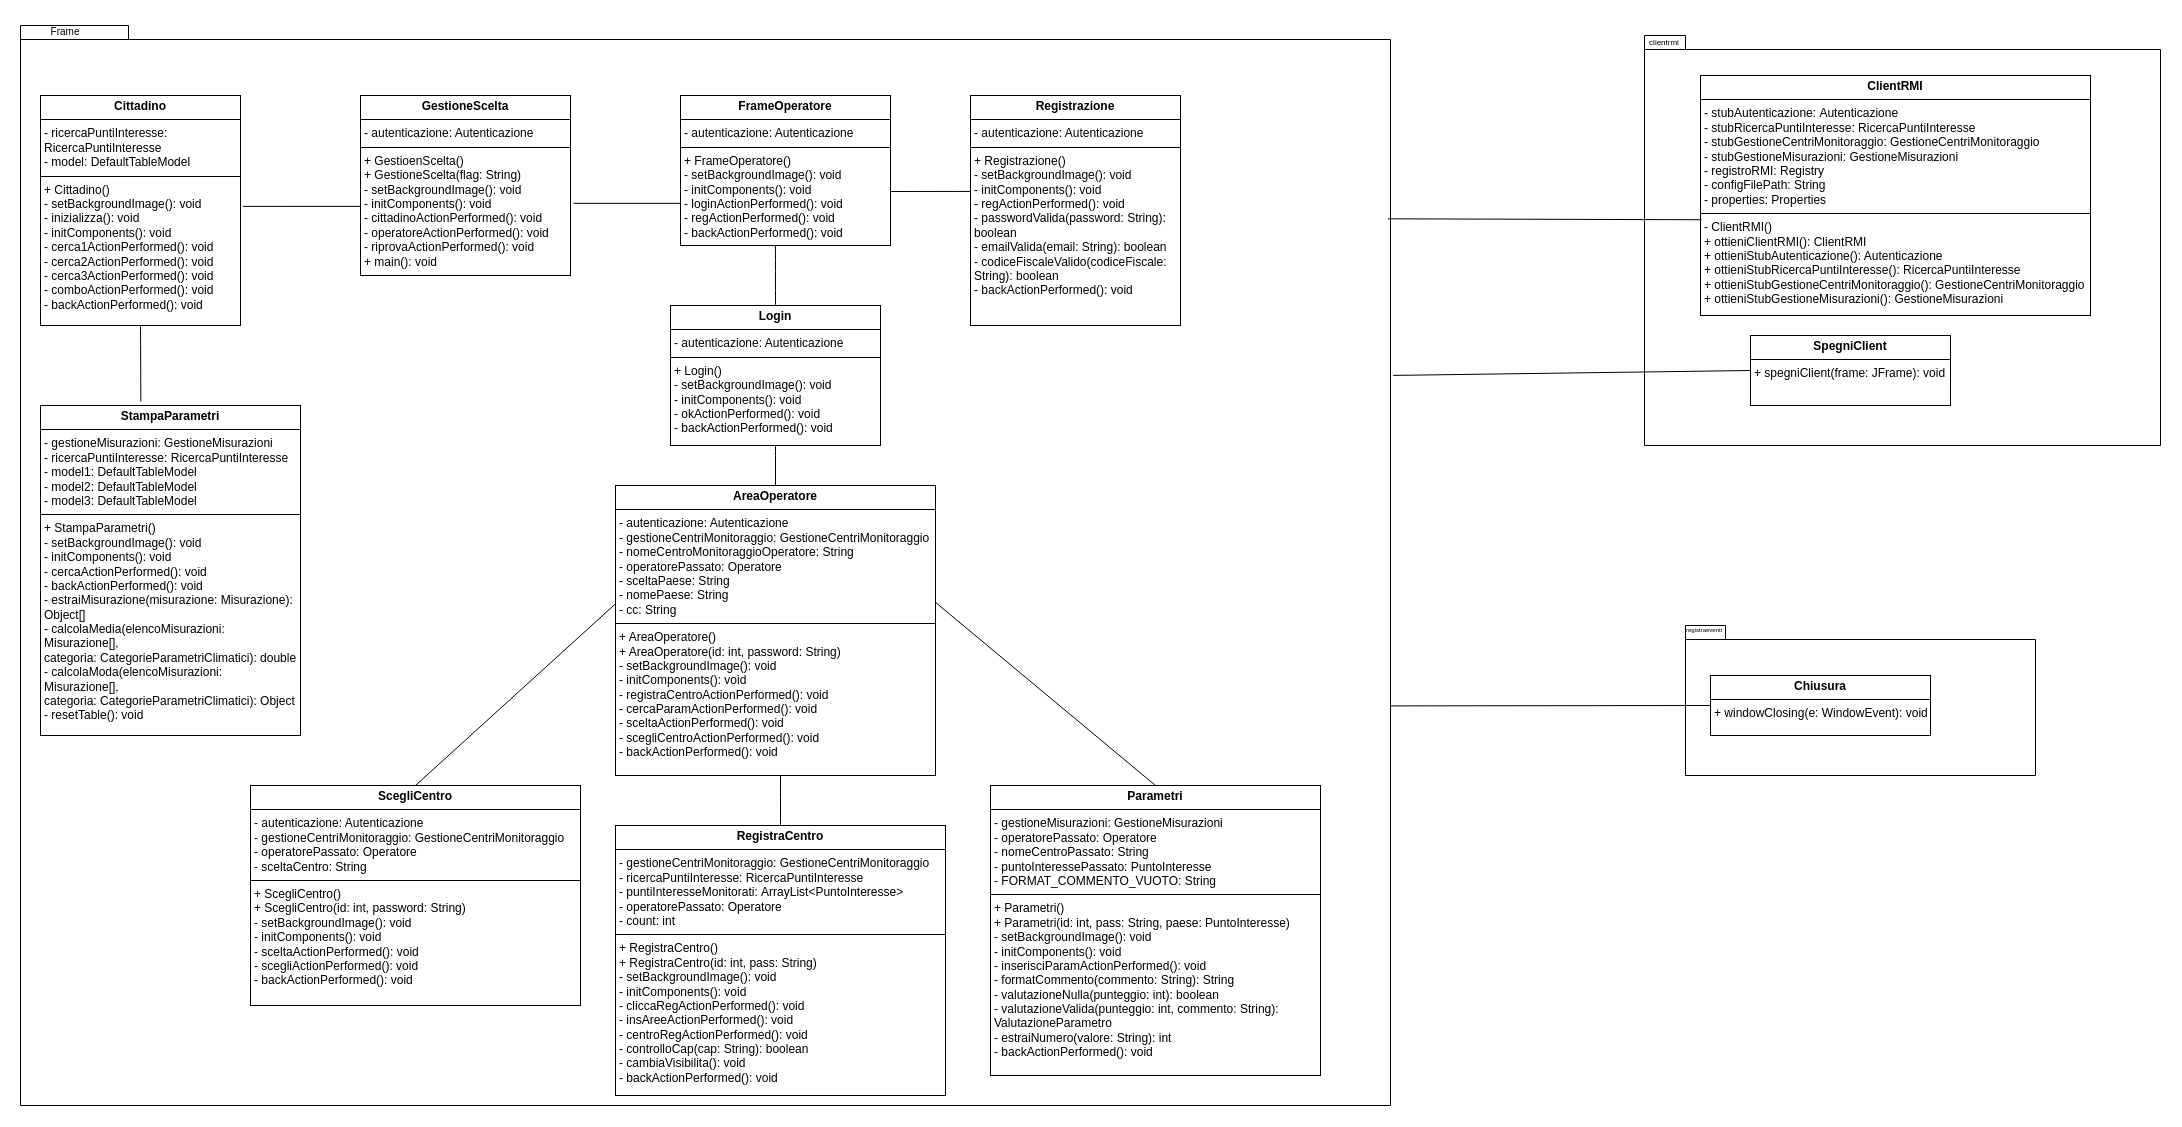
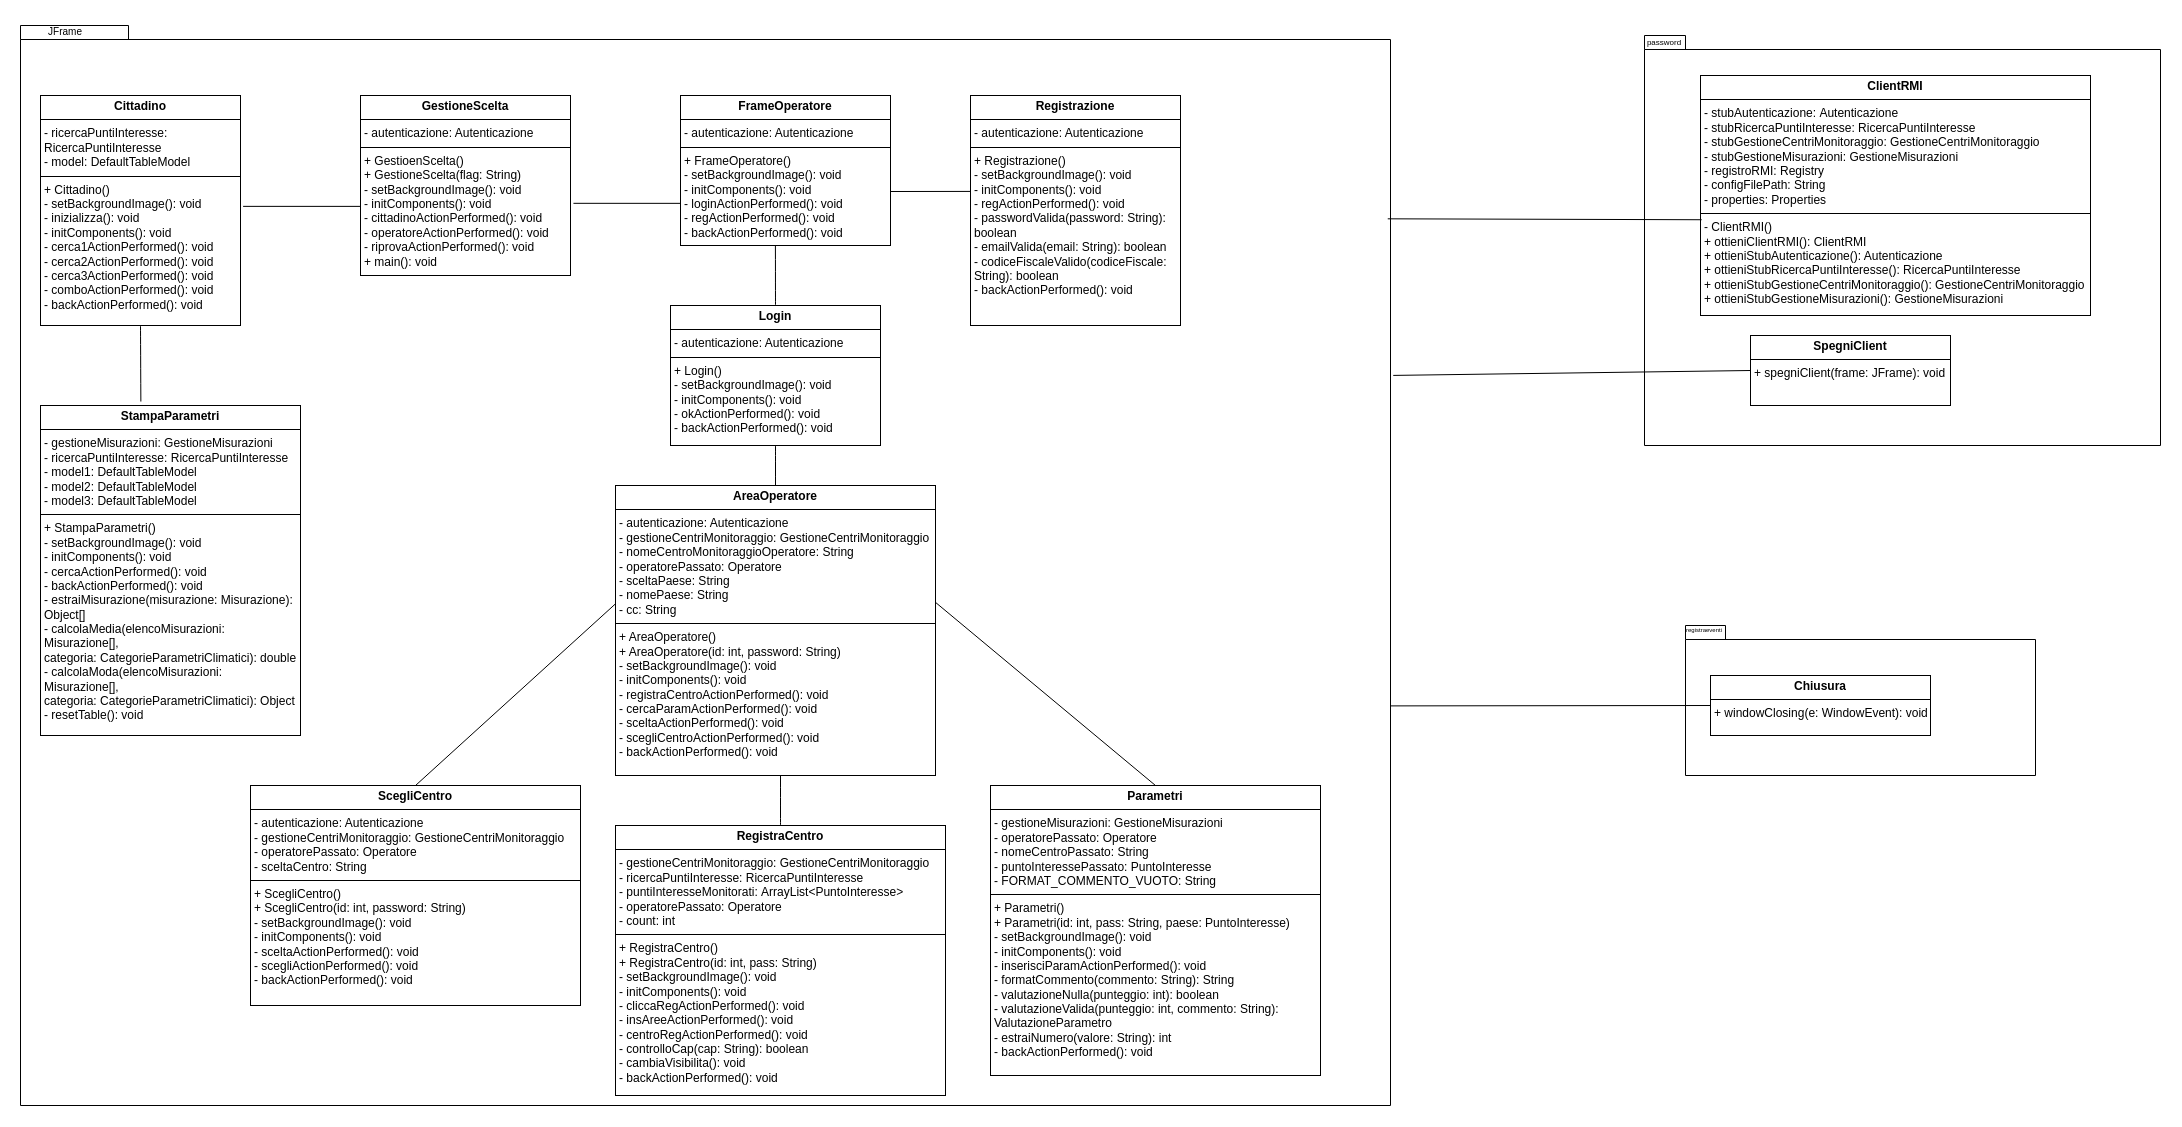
(66, 32) -> (66, 32)
(1665, 43) -> (1665, 43)
